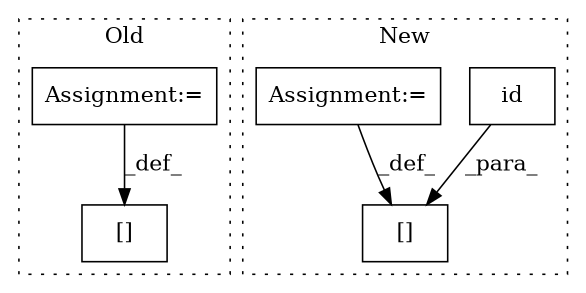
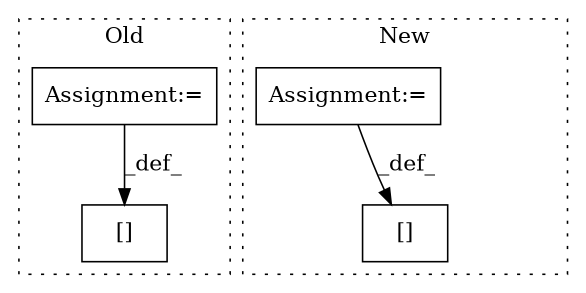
(512, 96) -> none
